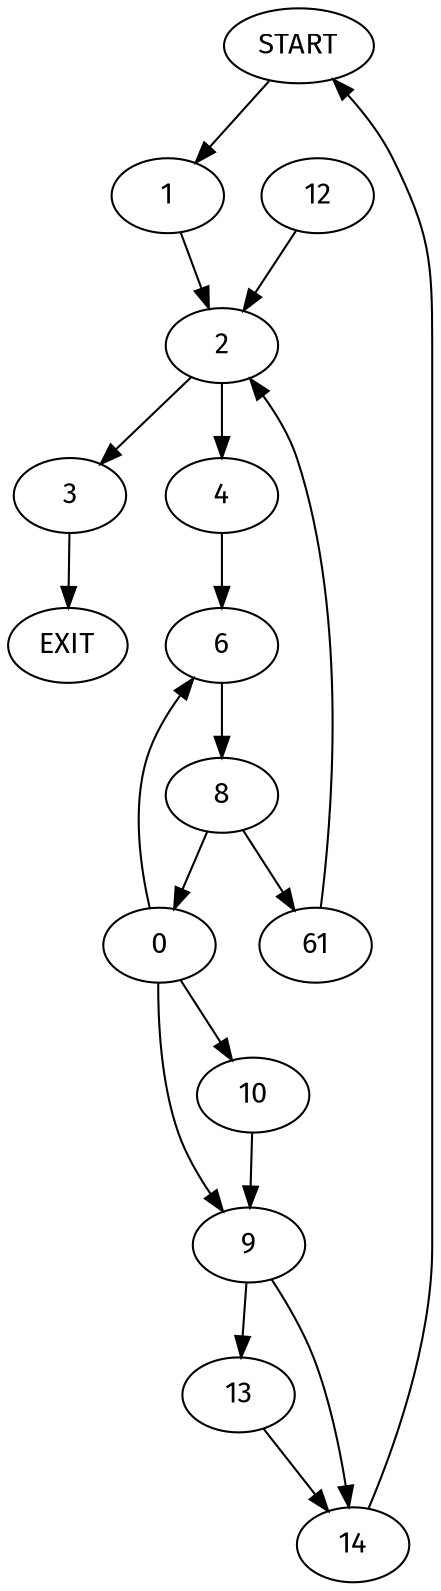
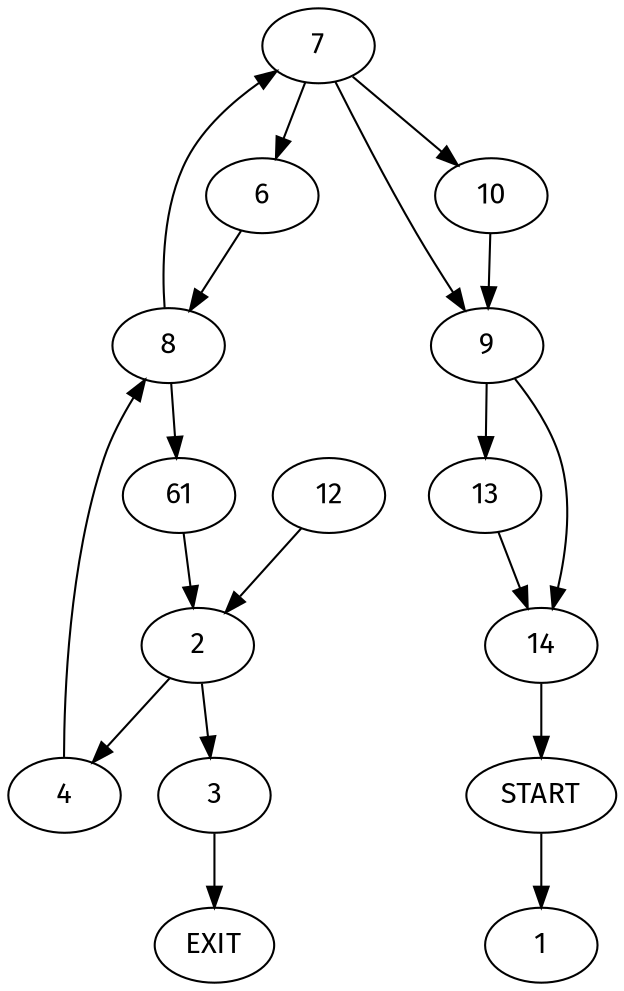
(191, 260) -> none
(222, 560) -> (78, 573)
(159, 945) -> (319, 46)
